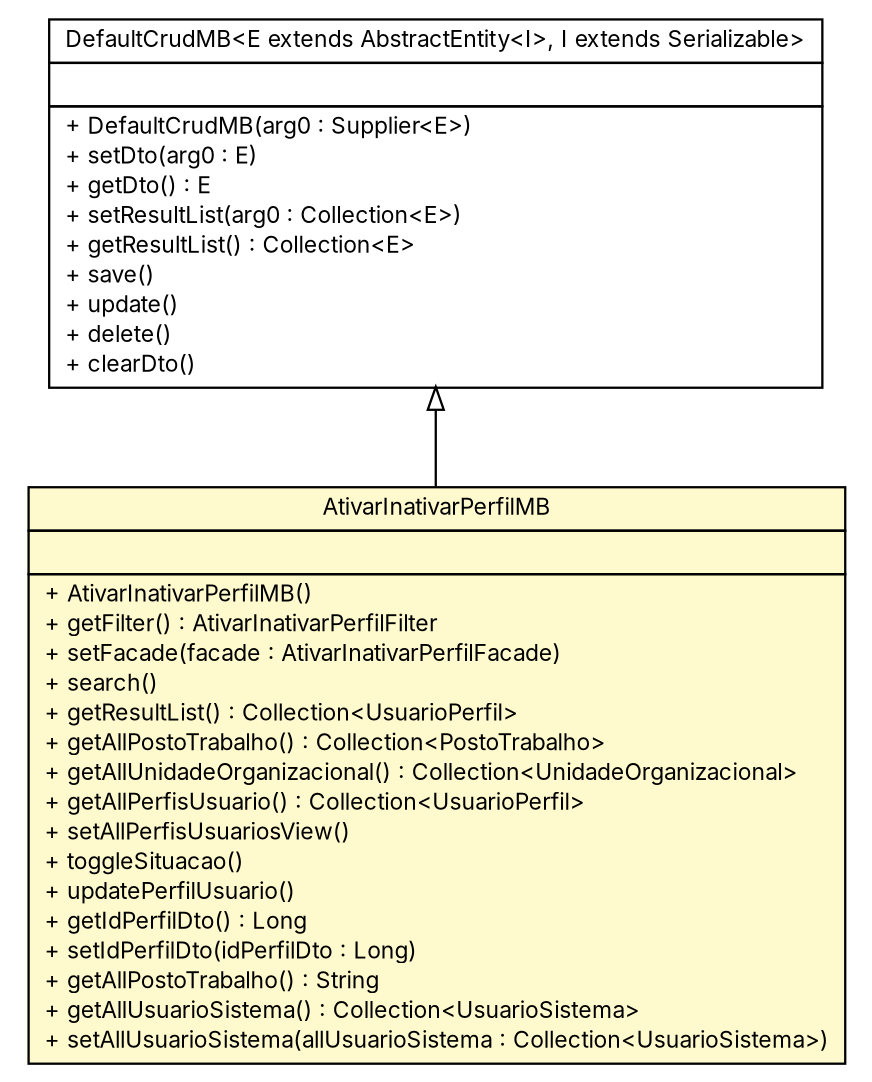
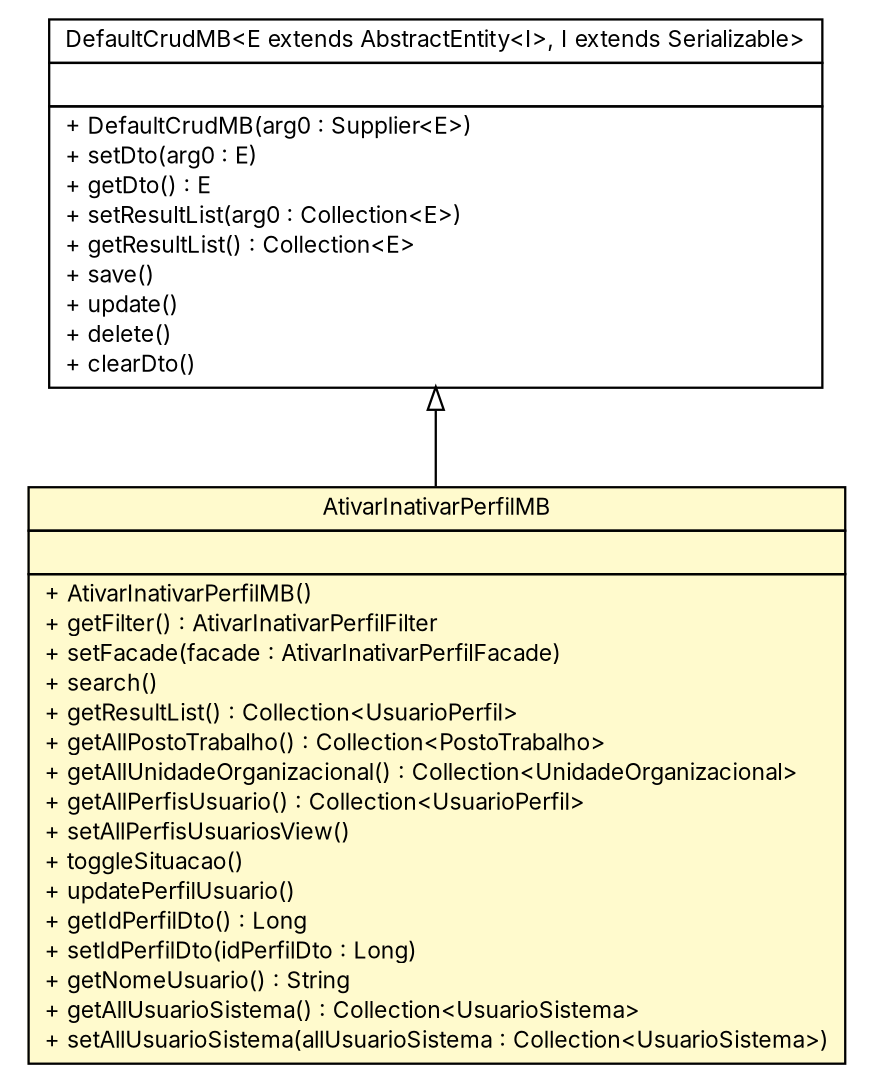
(213, 981) -> (198, 981)
